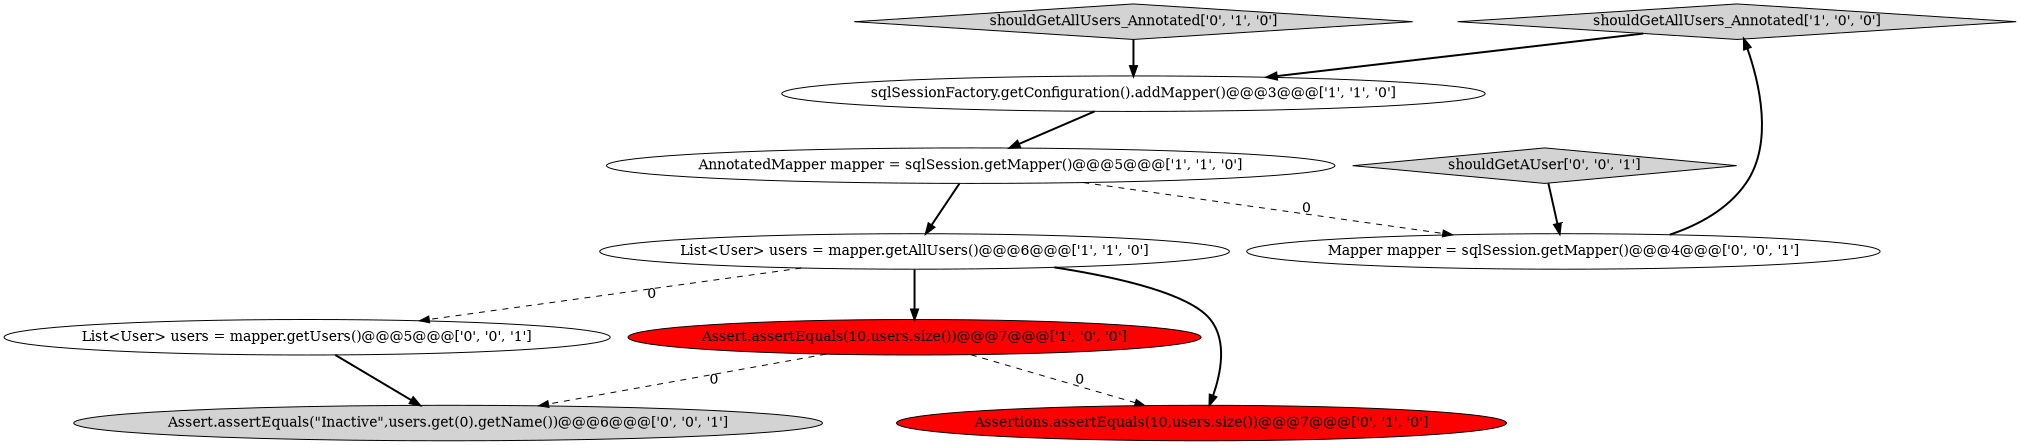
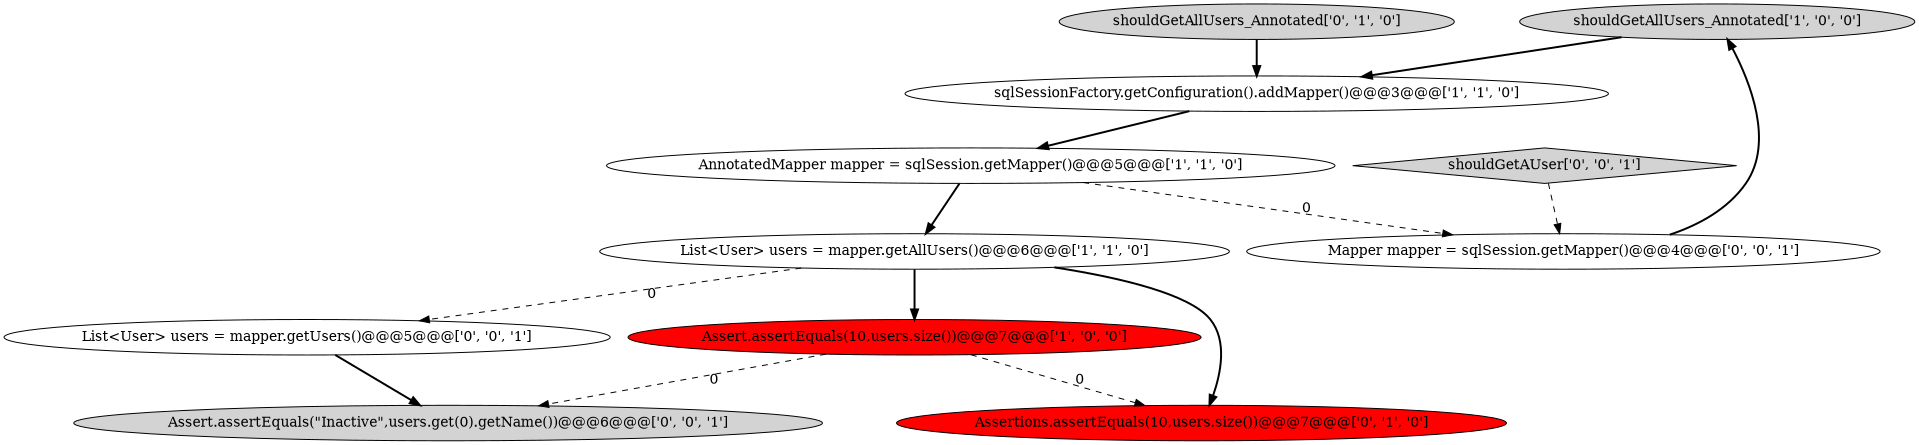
(1133, 22) -> (1257, 22)
(1737, 22) -> (1717, 22)
(1553, 204) -> (1553, 204)
